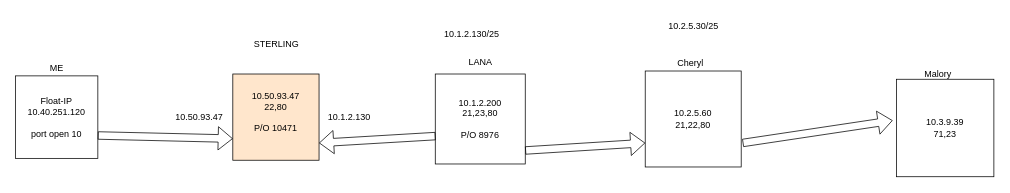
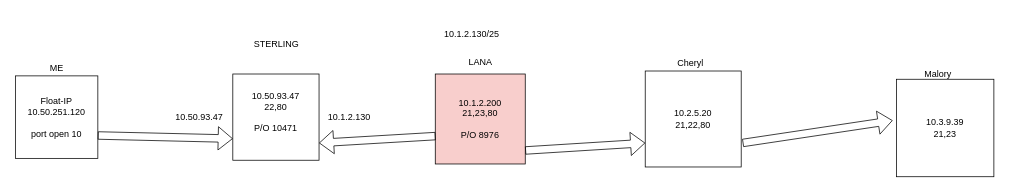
(693, 27) -> none
(57, 117) -> (57, 117)
(276, 117) -> (276, 117)
(480, 119) -> (480, 119)
(693, 119) -> (693, 119)
(945, 128) -> (945, 128)
